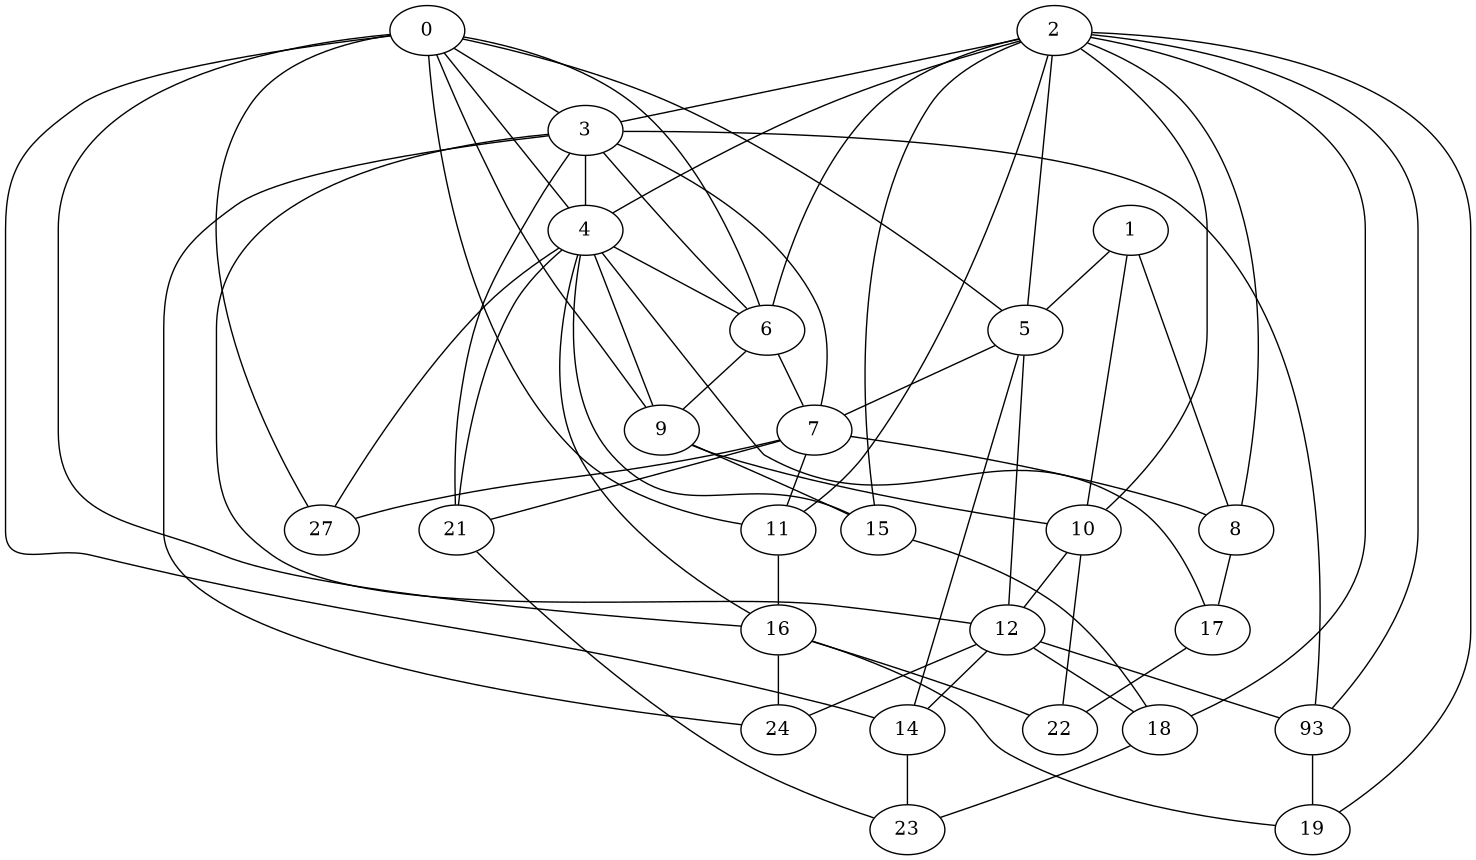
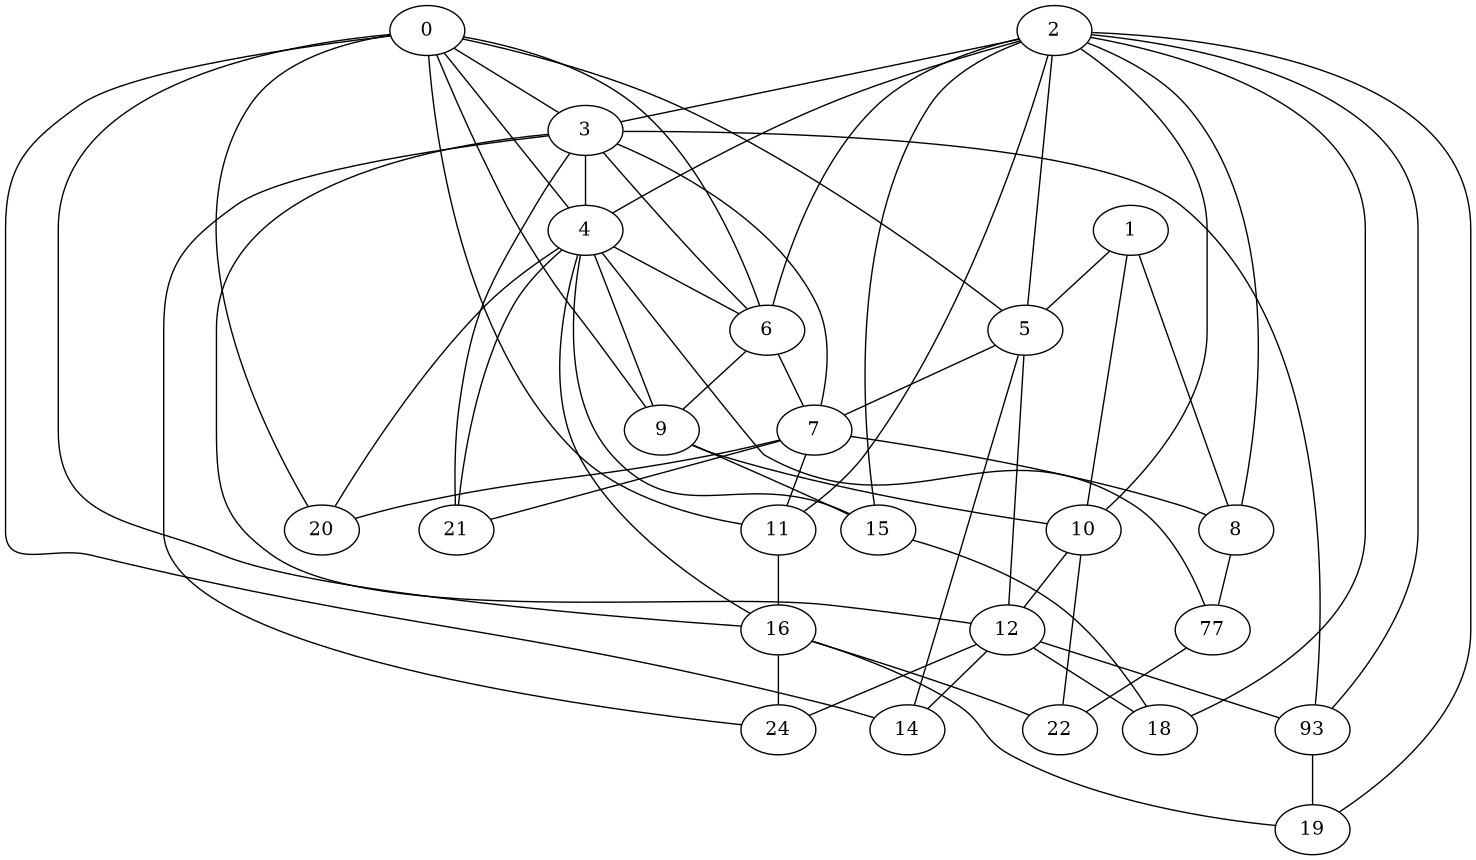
(322, 530) -> (322, 530)
(1213, 630) -> (1213, 630)
(907, 830) -> none
